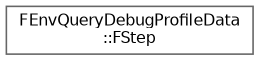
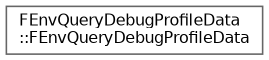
(130, 30) -> (134, 30)
